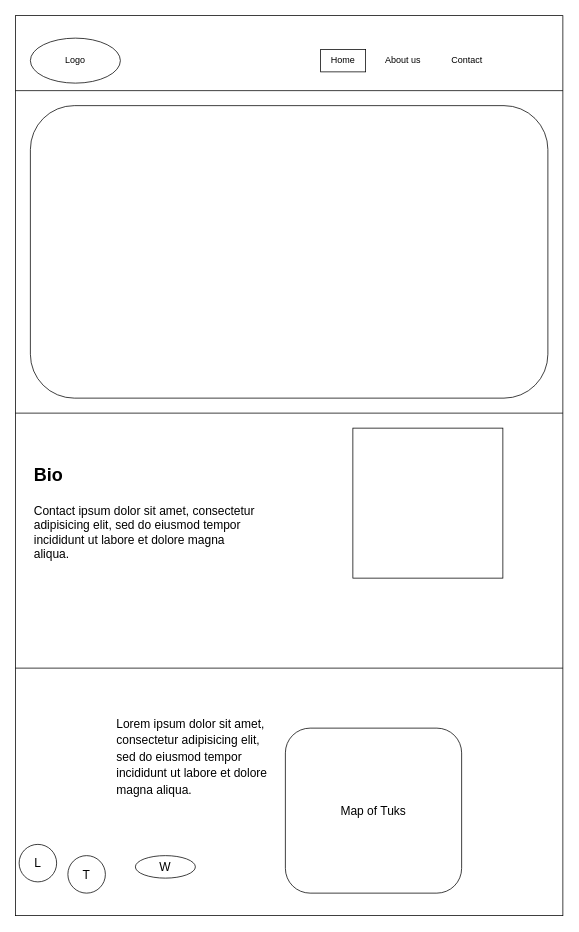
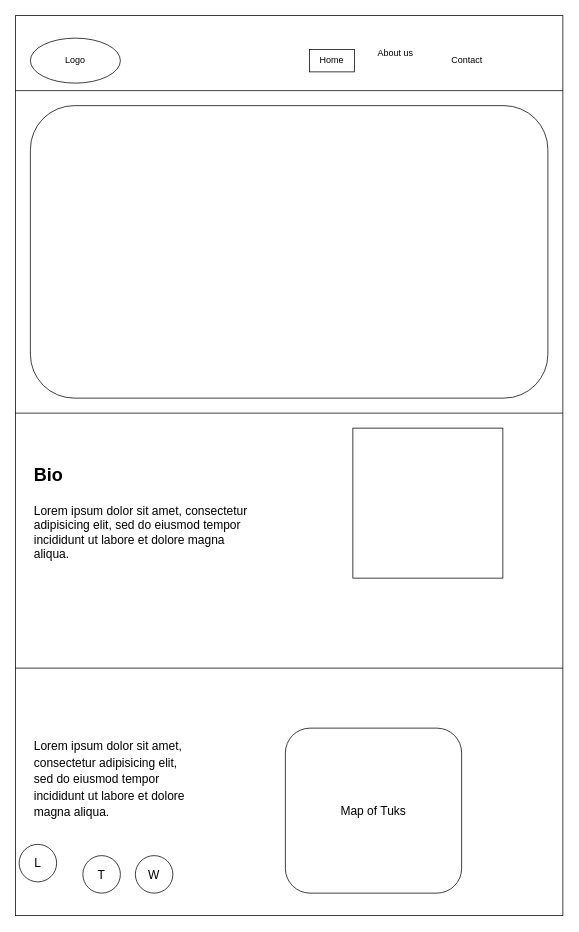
(343, 60) -> (332, 60)
(403, 60) -> (396, 53)
(147, 479) -> (147, 479)
(192, 754) -> (109, 777)
(165, 867) -> (154, 874)
(87, 874) -> (102, 874)
